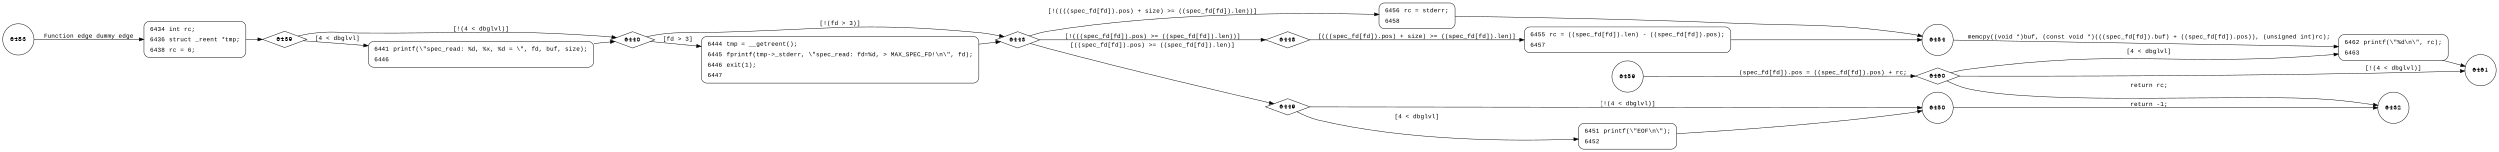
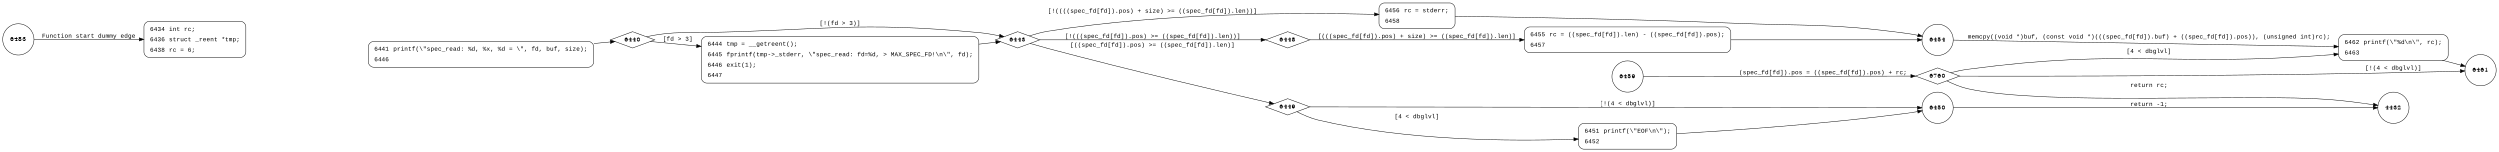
(89, 36) -> (89, 36)
(285, 39) -> none
(1938, 76) -> (1938, 76)
(2393, 108) -> (2393, 108)
